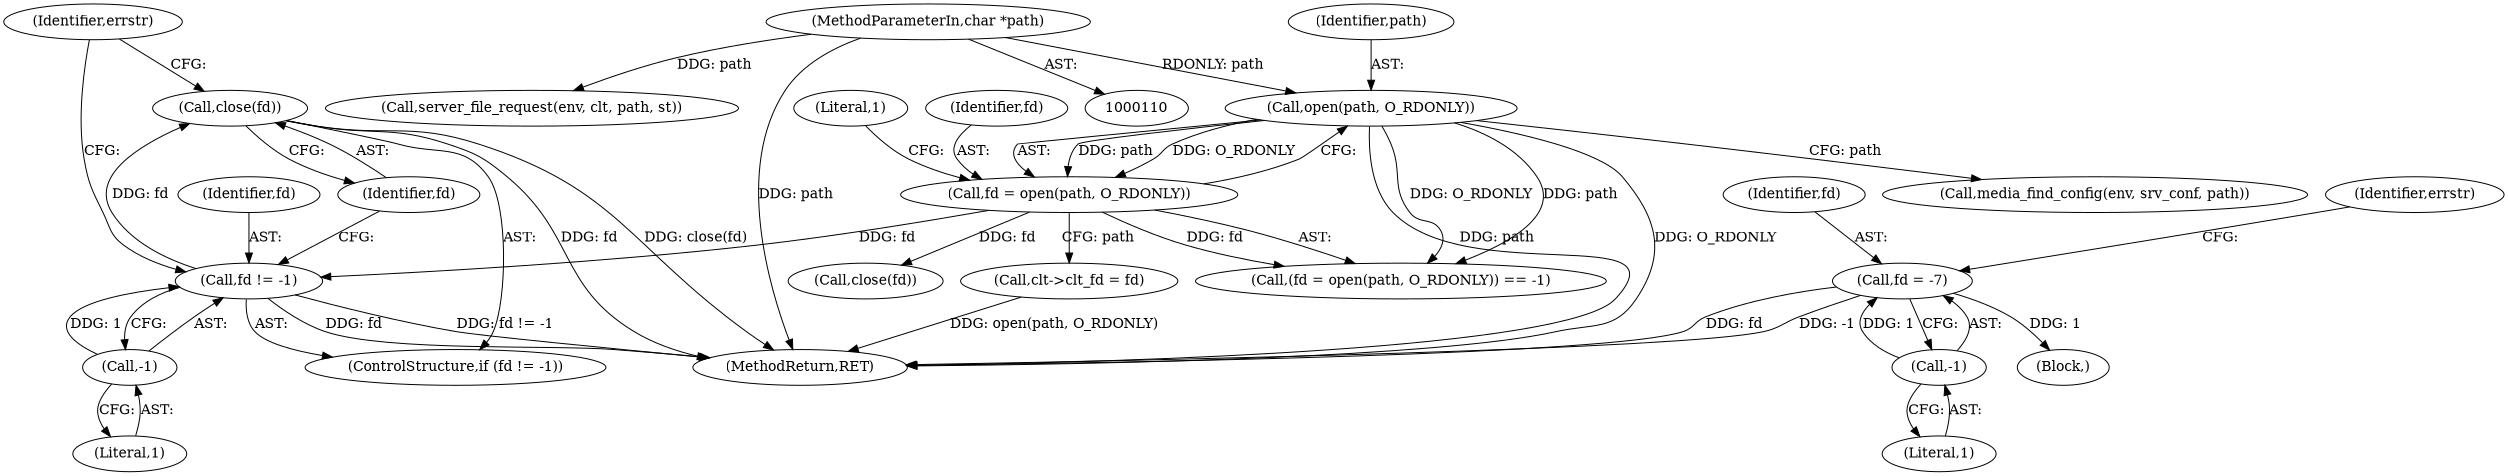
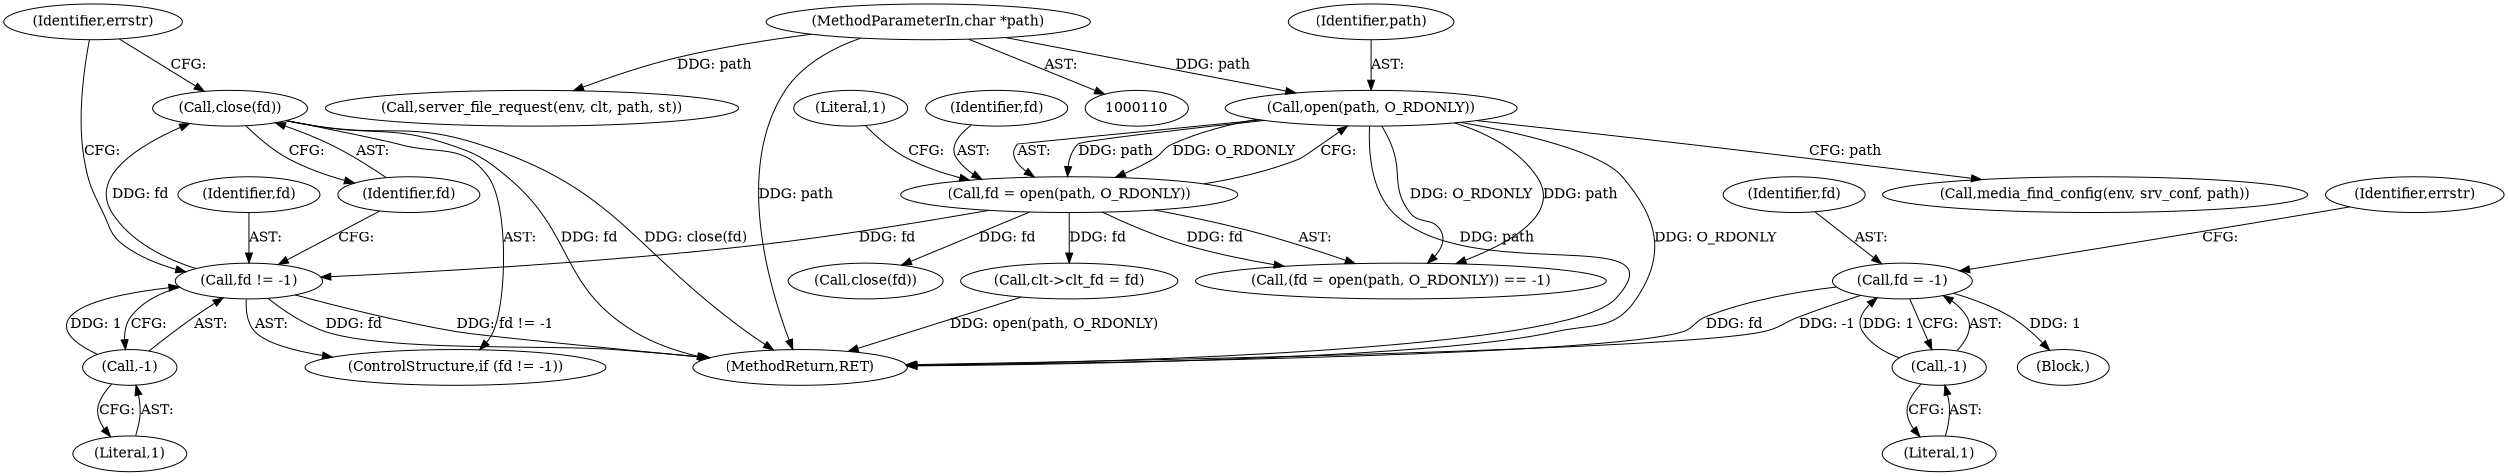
(1213, 65) -> (1213, 65)
(1098, 238) -> (1098, 238)
(1902, 281) -> (1902, 281)
